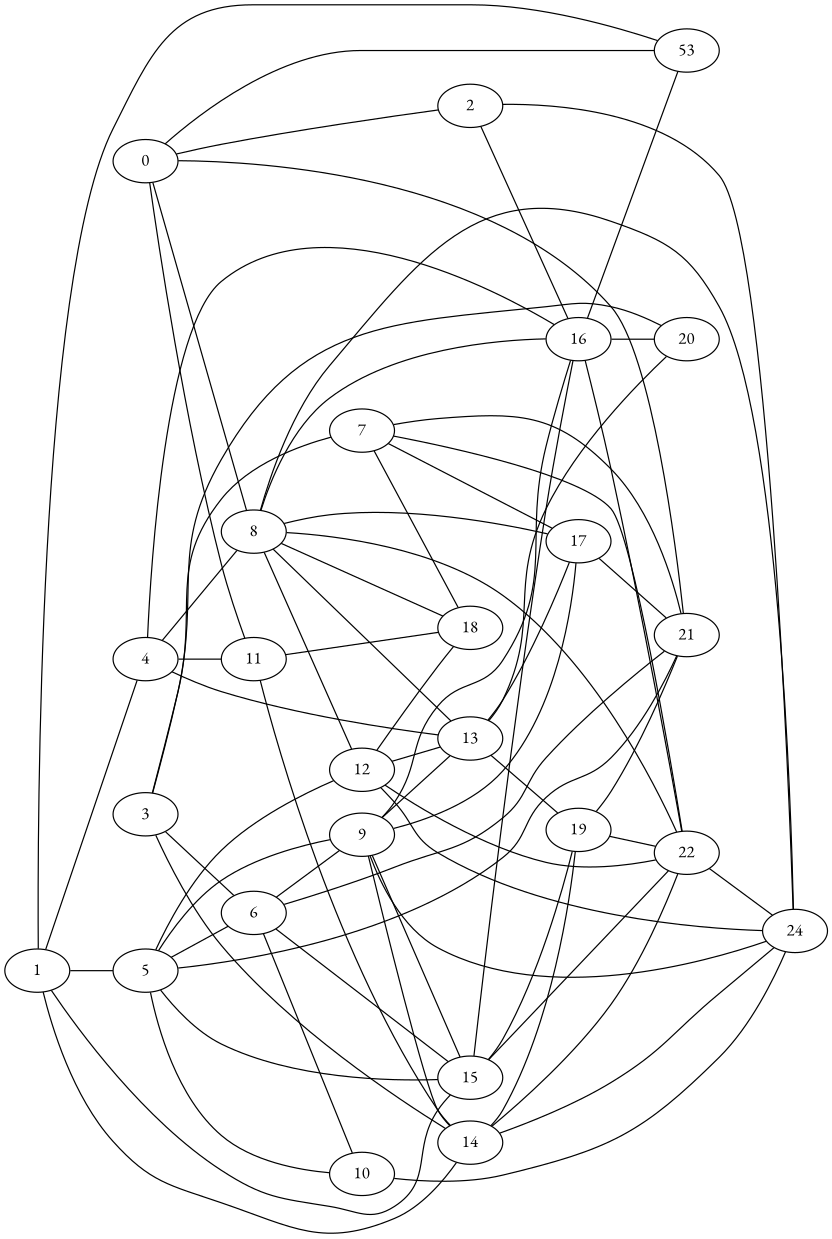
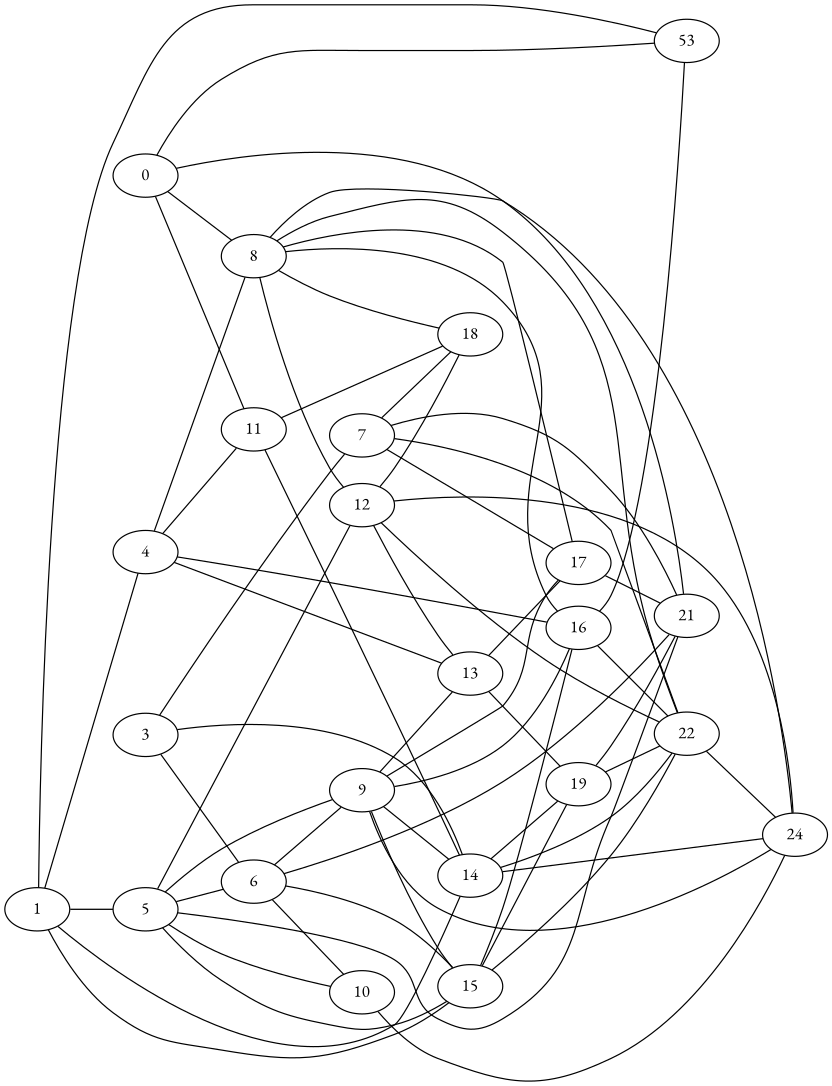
(470, 106) -> none
(687, 339) -> none
(362, 635) -> none
